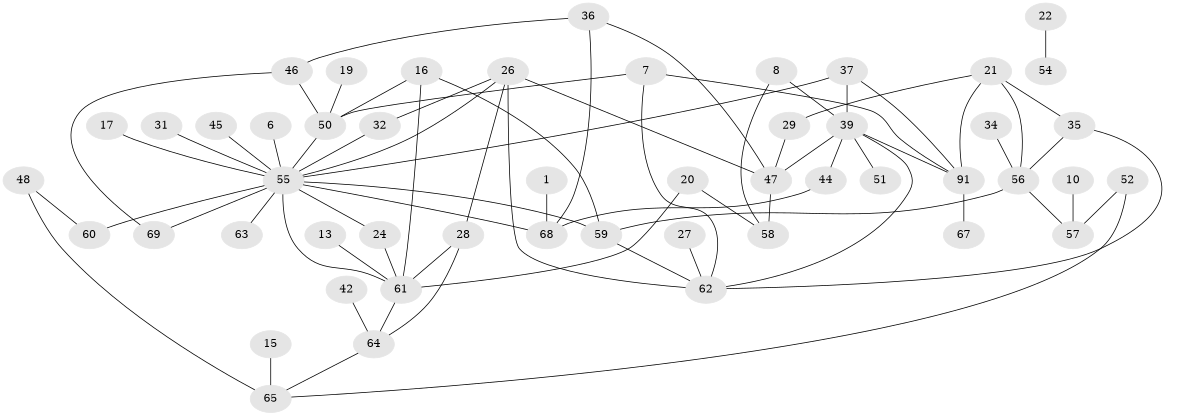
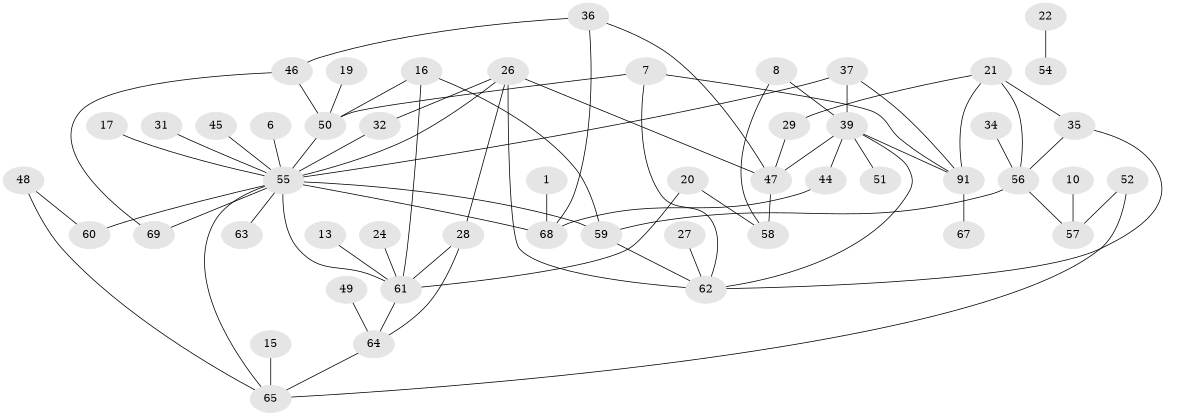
(332, 208) -> (207, 279)
(347, 290) -> (347, 290)
